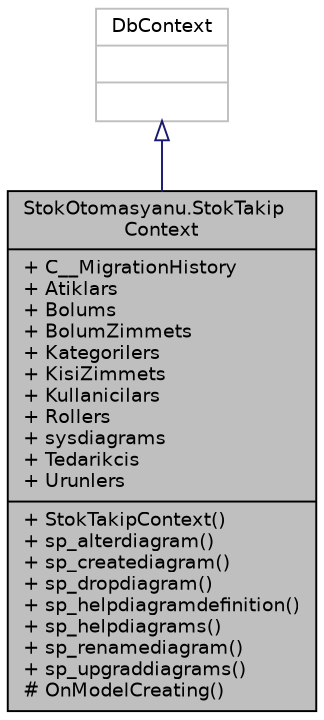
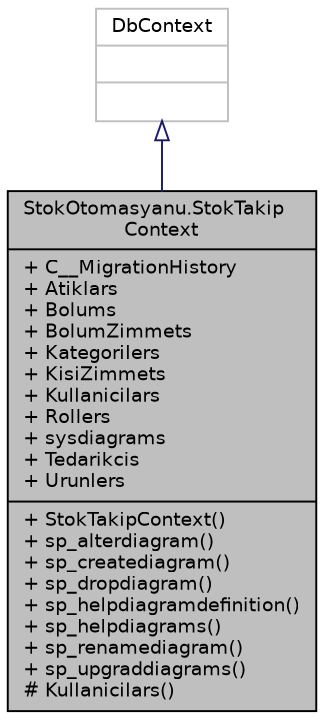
(124, 691) -> (100, 691)
